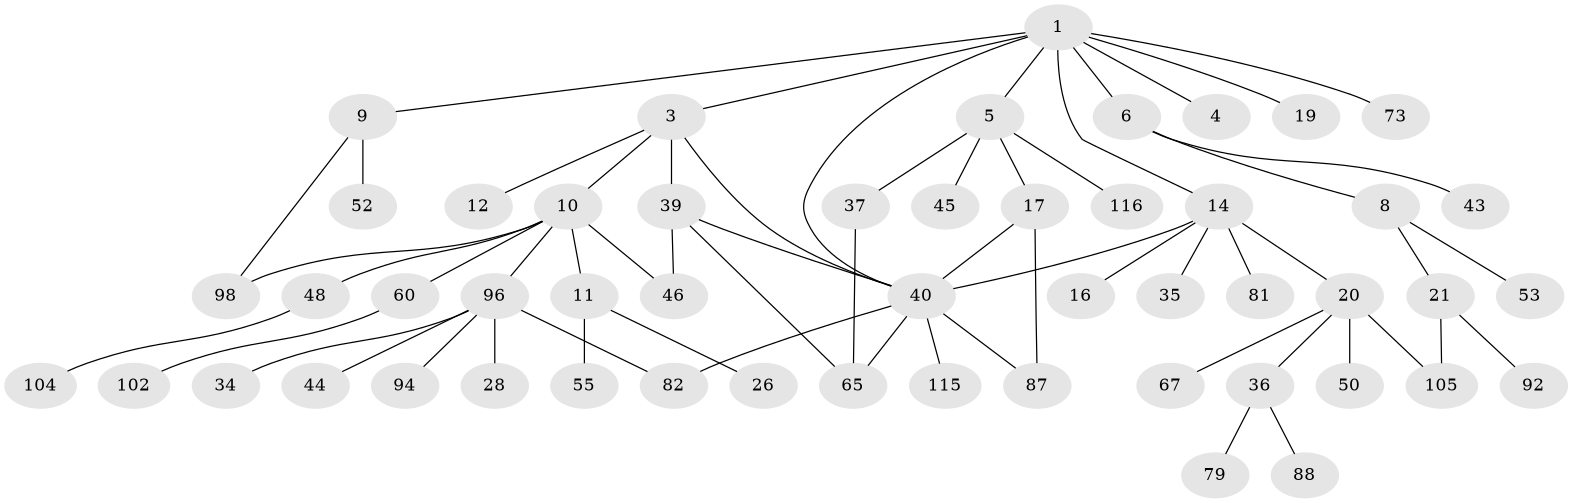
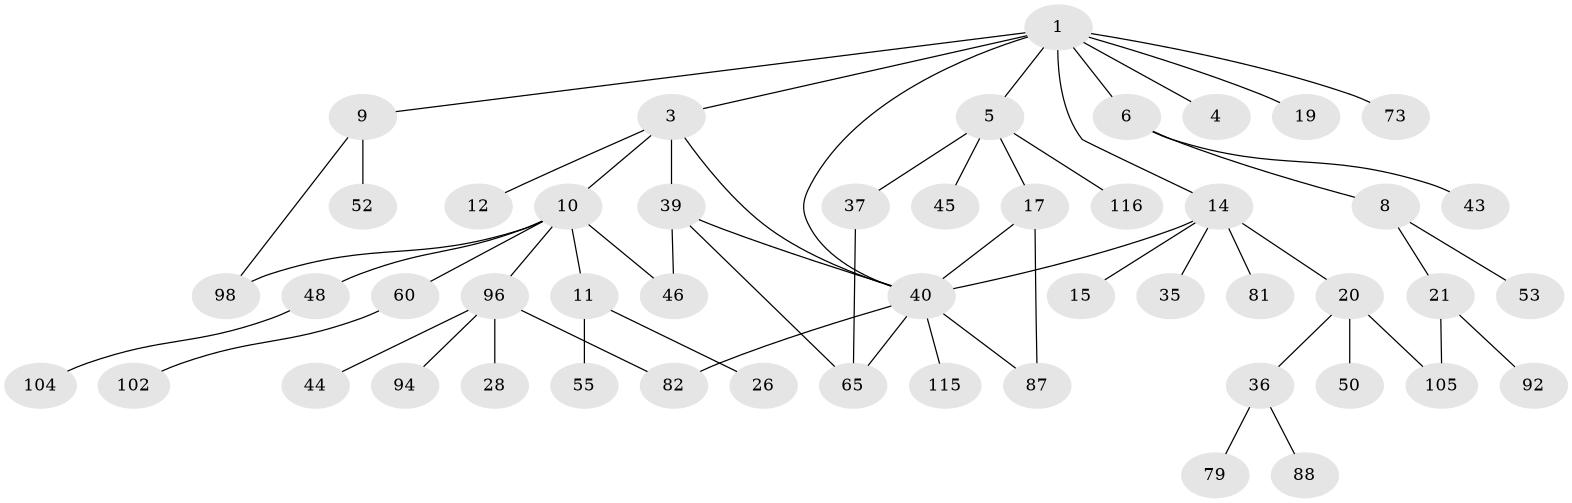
(1081, 296) -> (1081, 296)
(226, 386) -> none
(1171, 386) -> none
